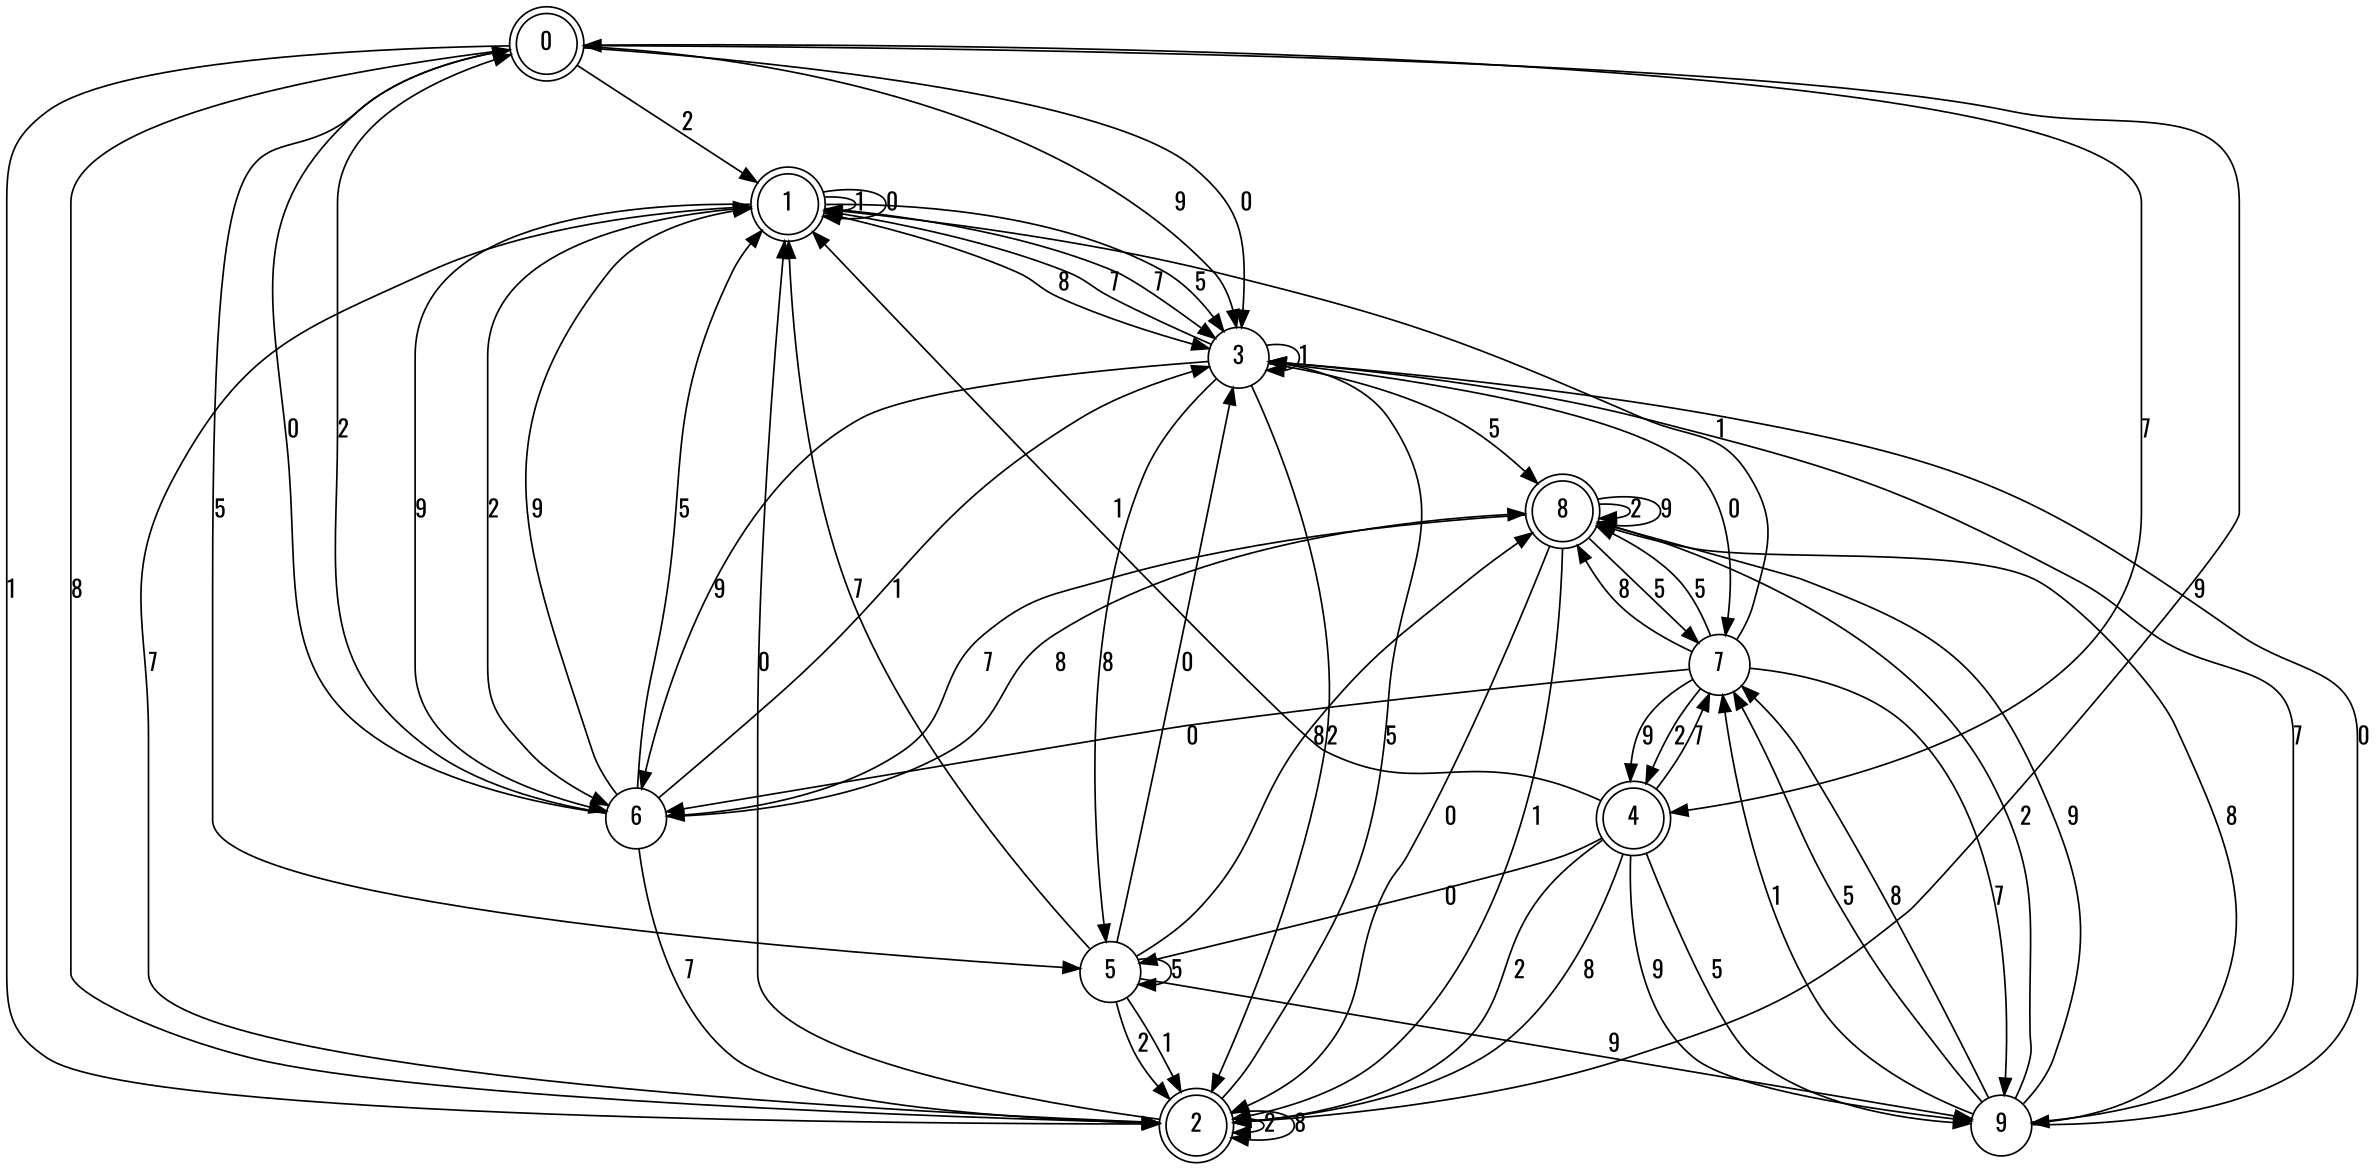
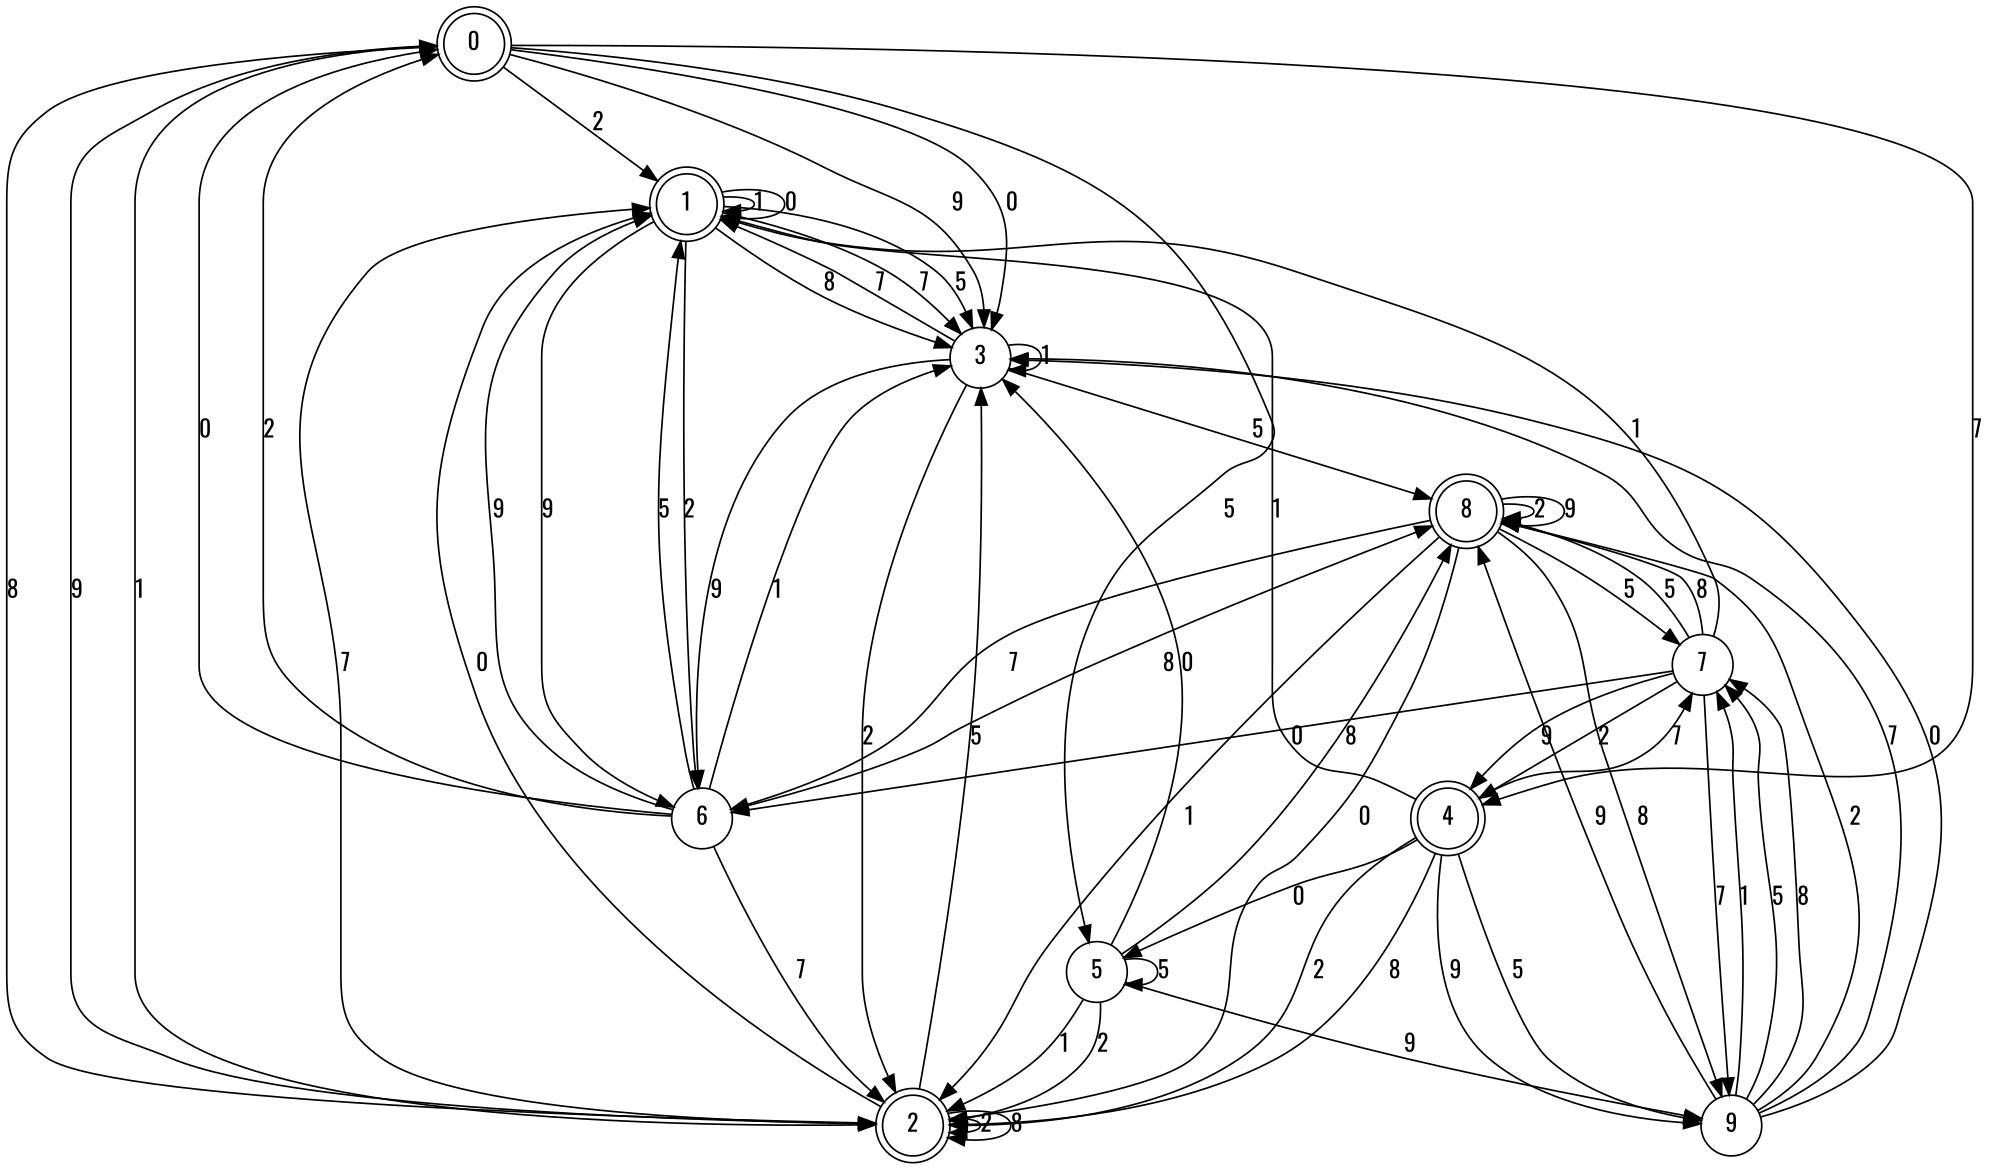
(1565, 413) -> none
(868, 634) -> none
(1104, 637) -> none
